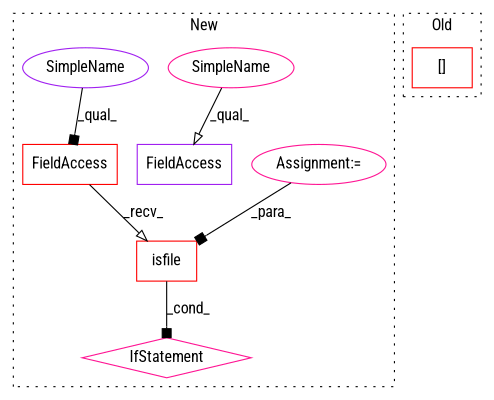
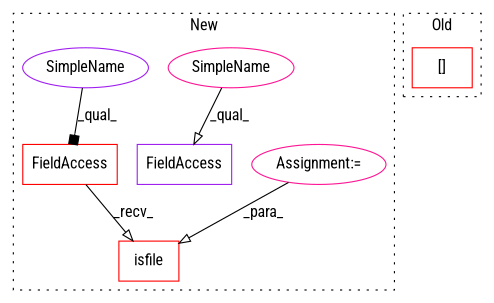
(249, 209) -> (239, 210)
(167, 358) -> none
